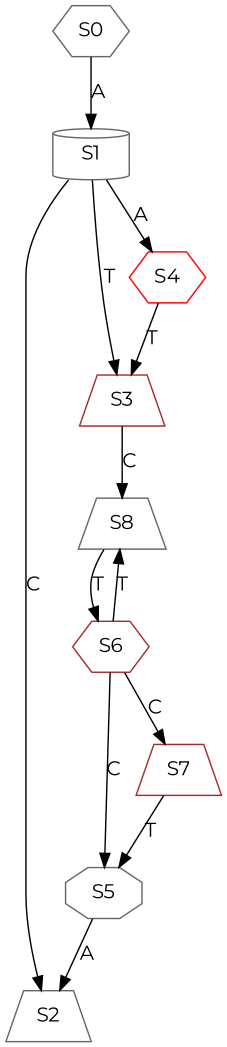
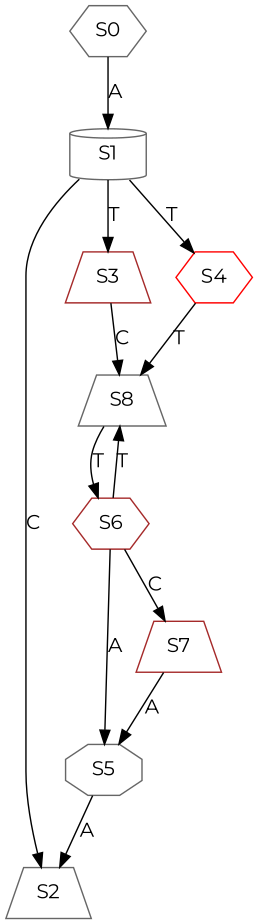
(141, 216) -> (172, 216)
(147, 332) -> (173, 333)
(114, 770) -> (115, 647)
(151, 831) -> (152, 708)
